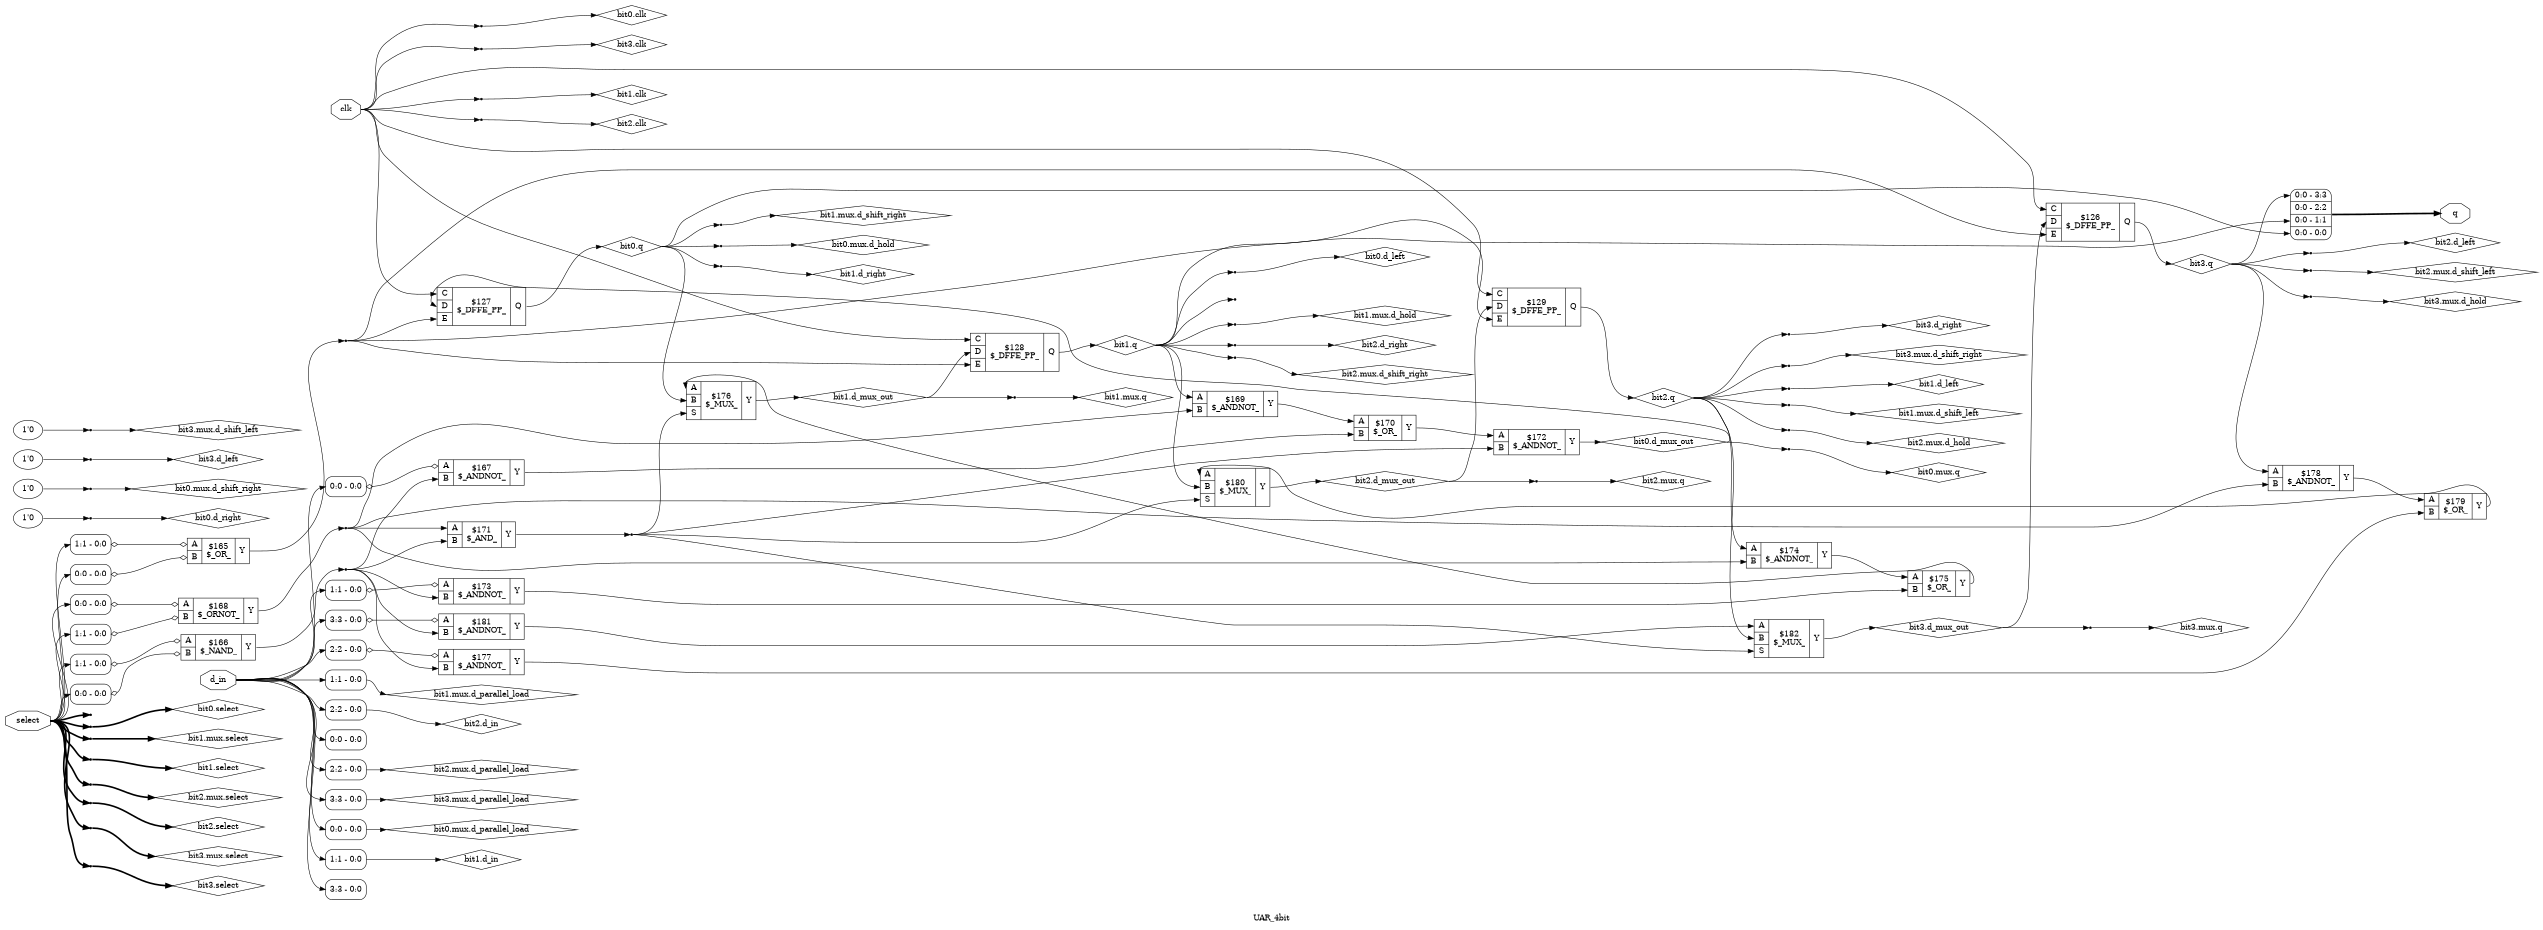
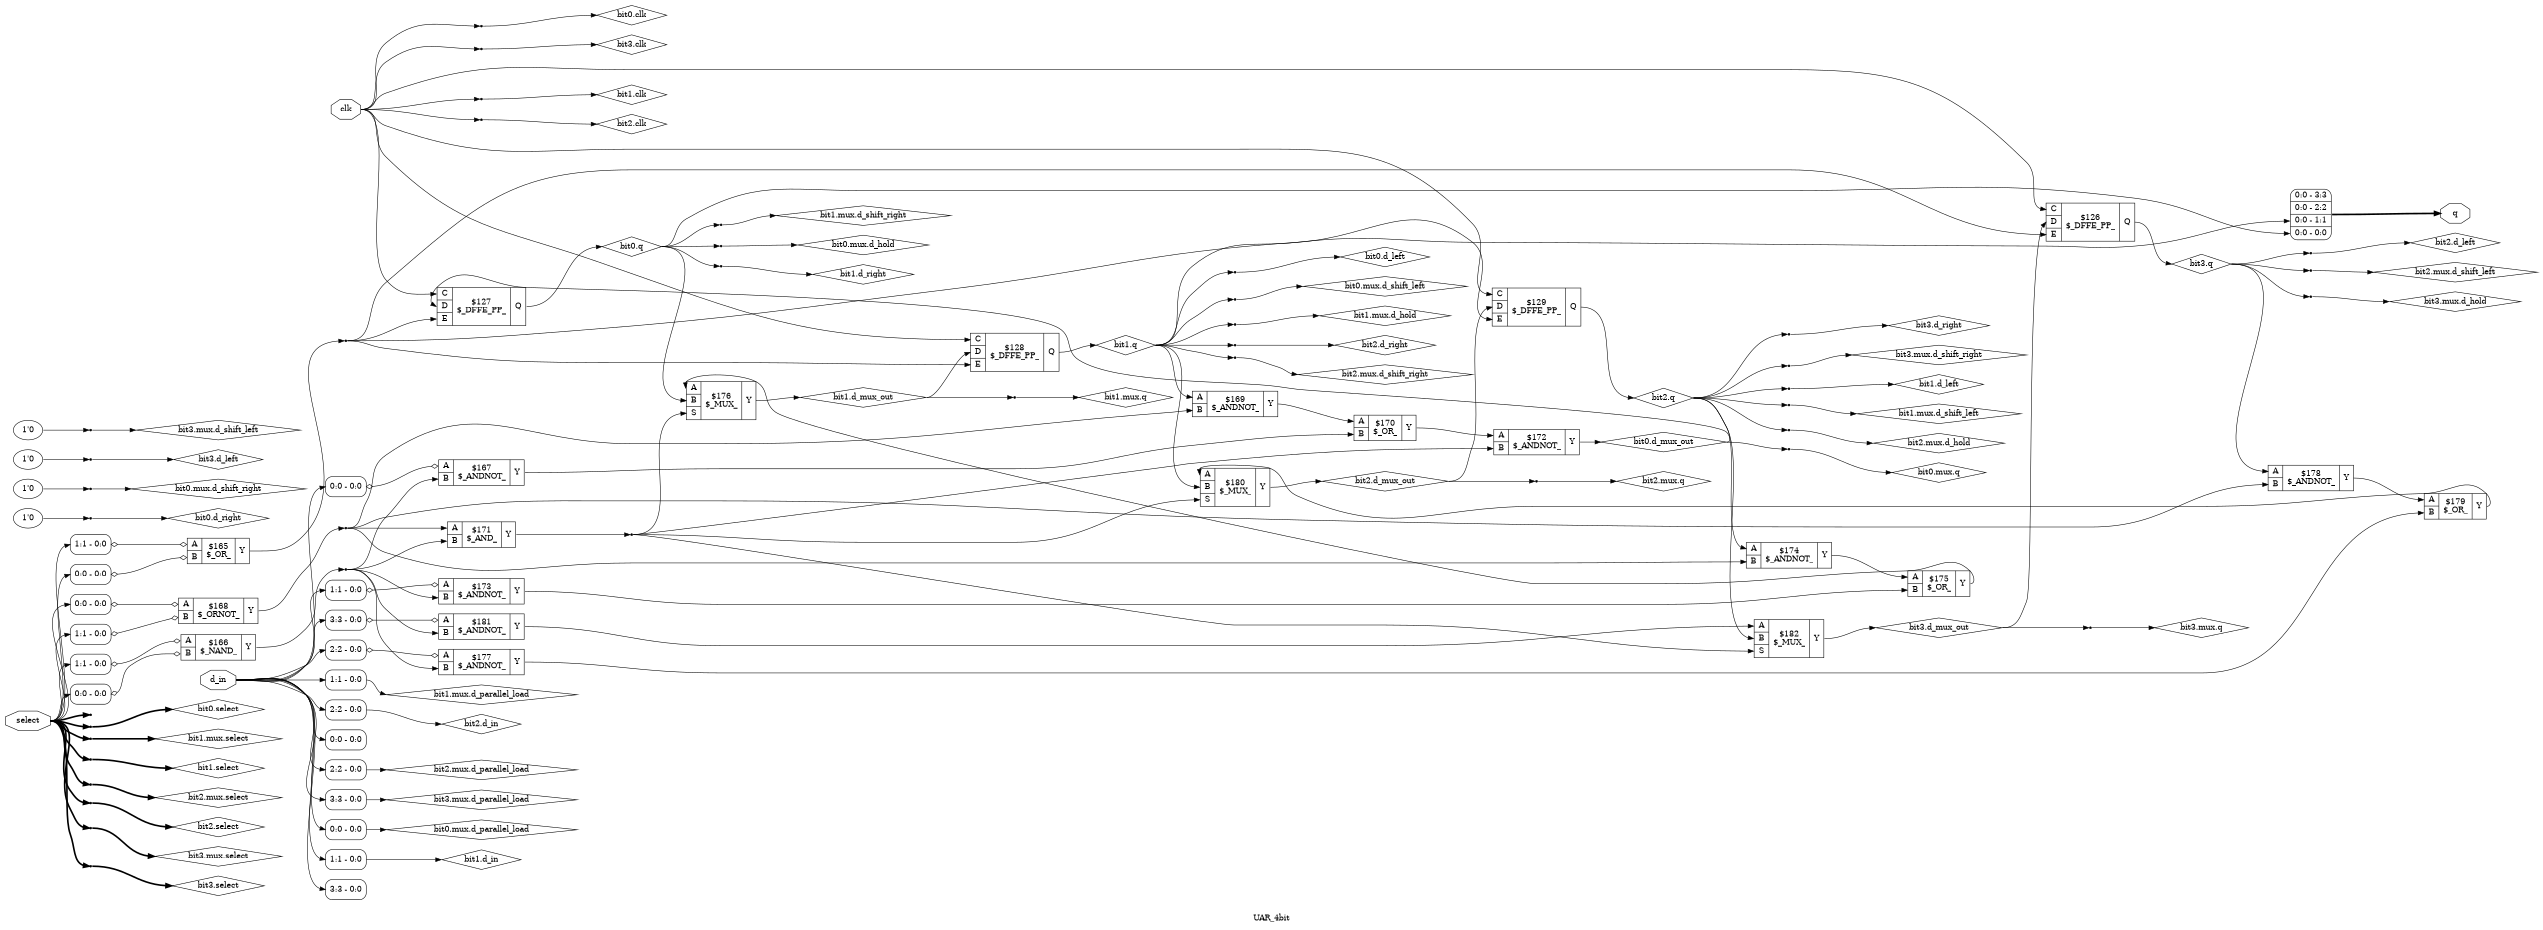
(2258, 237) -> none
none -> (1385, 286)
